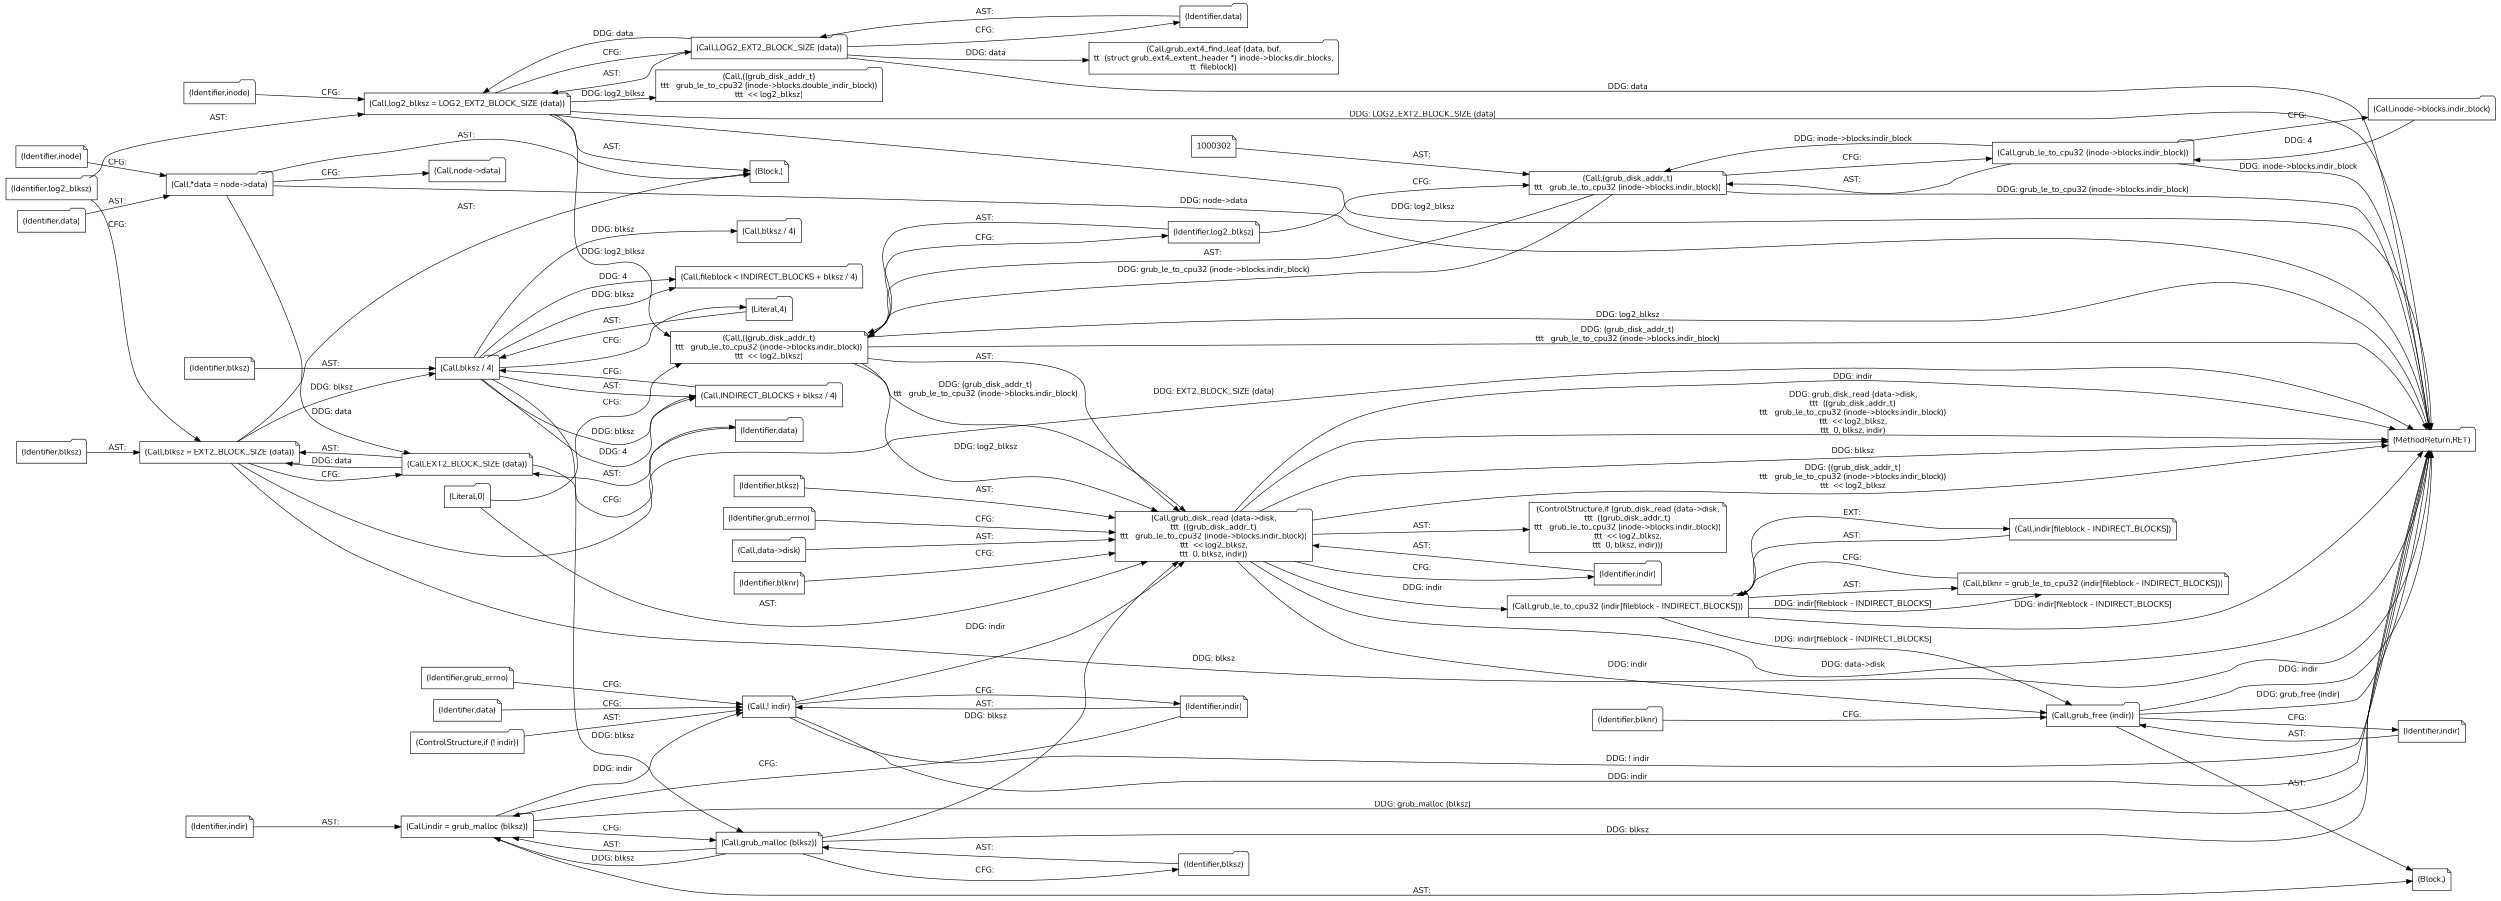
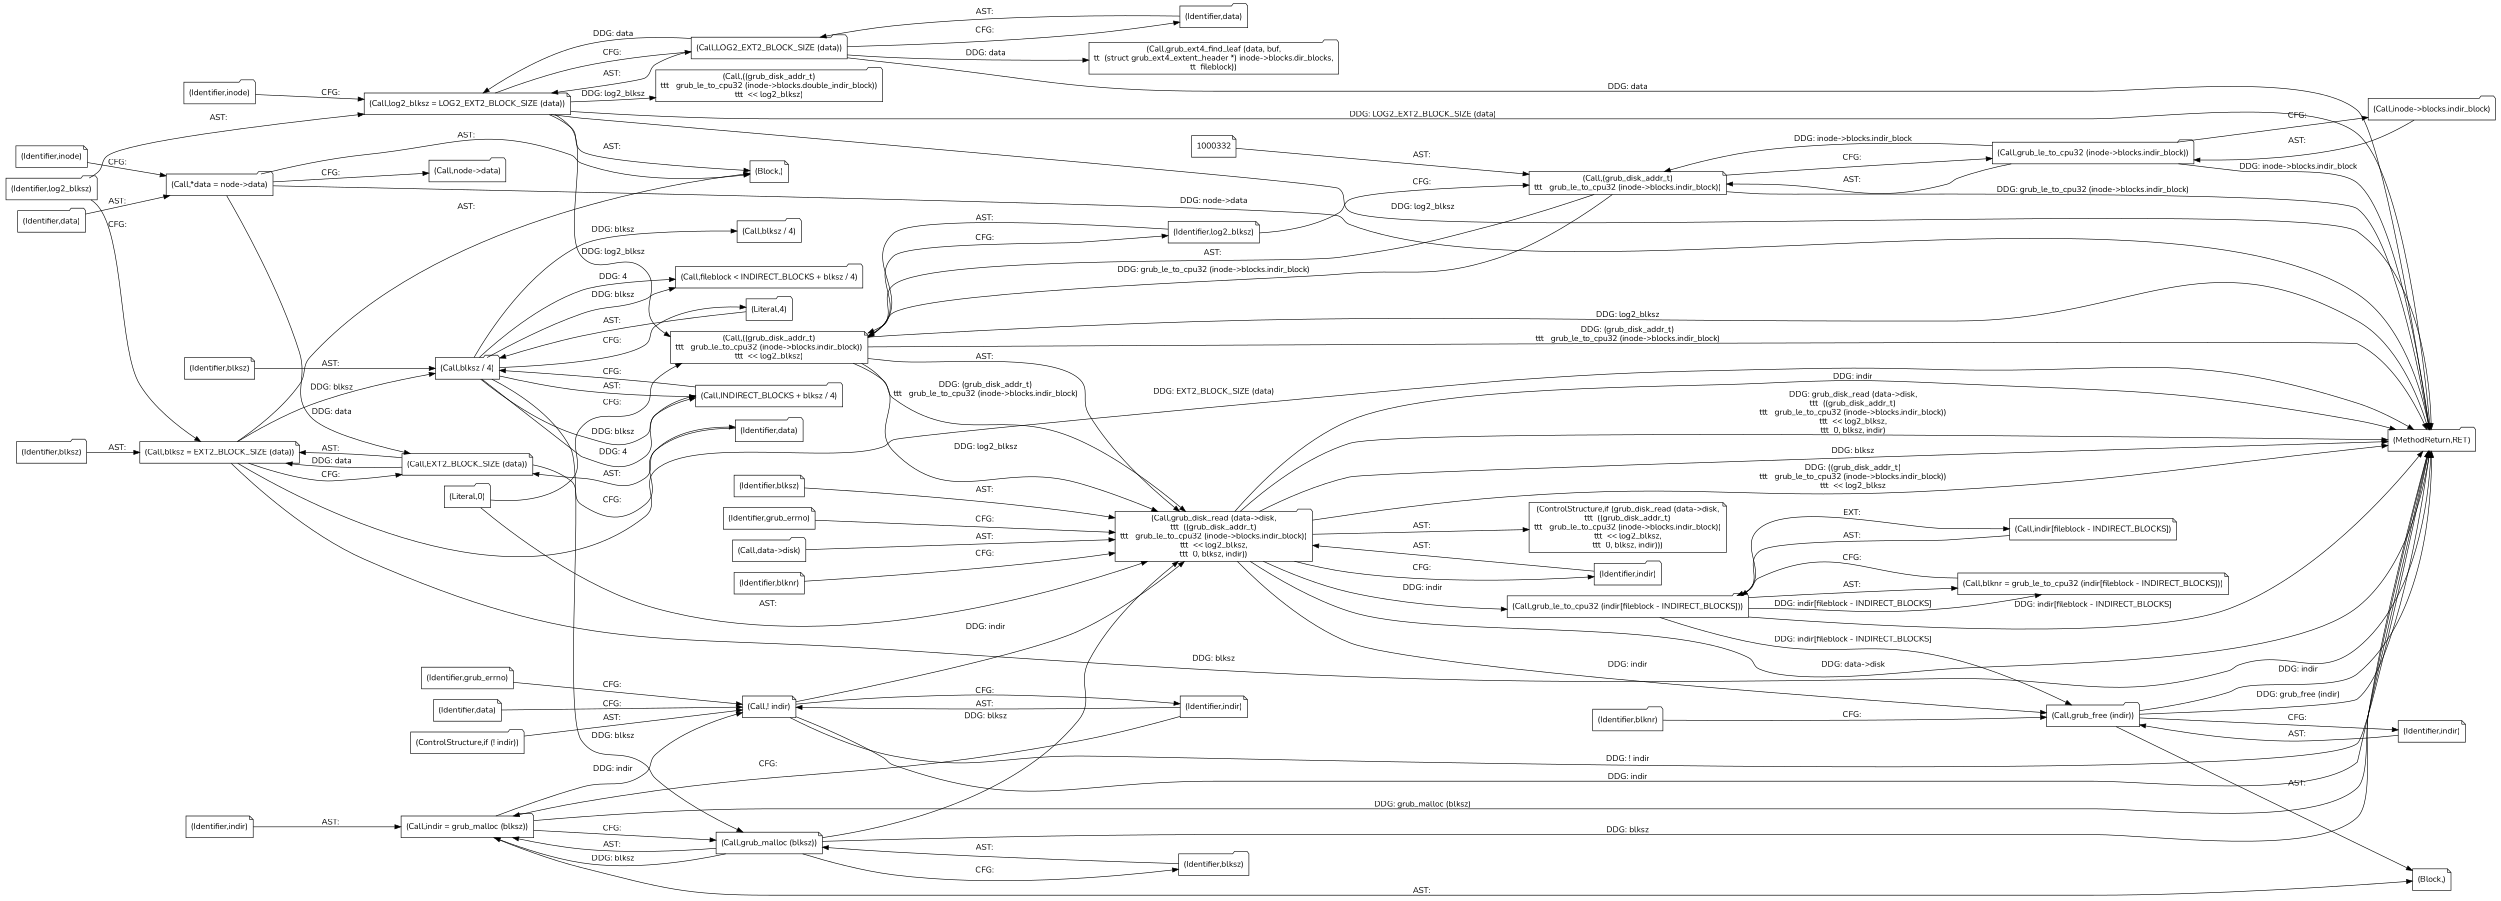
(2298, 141) -> (2298, 141)
(1214, 146) -> (1214, 146)
